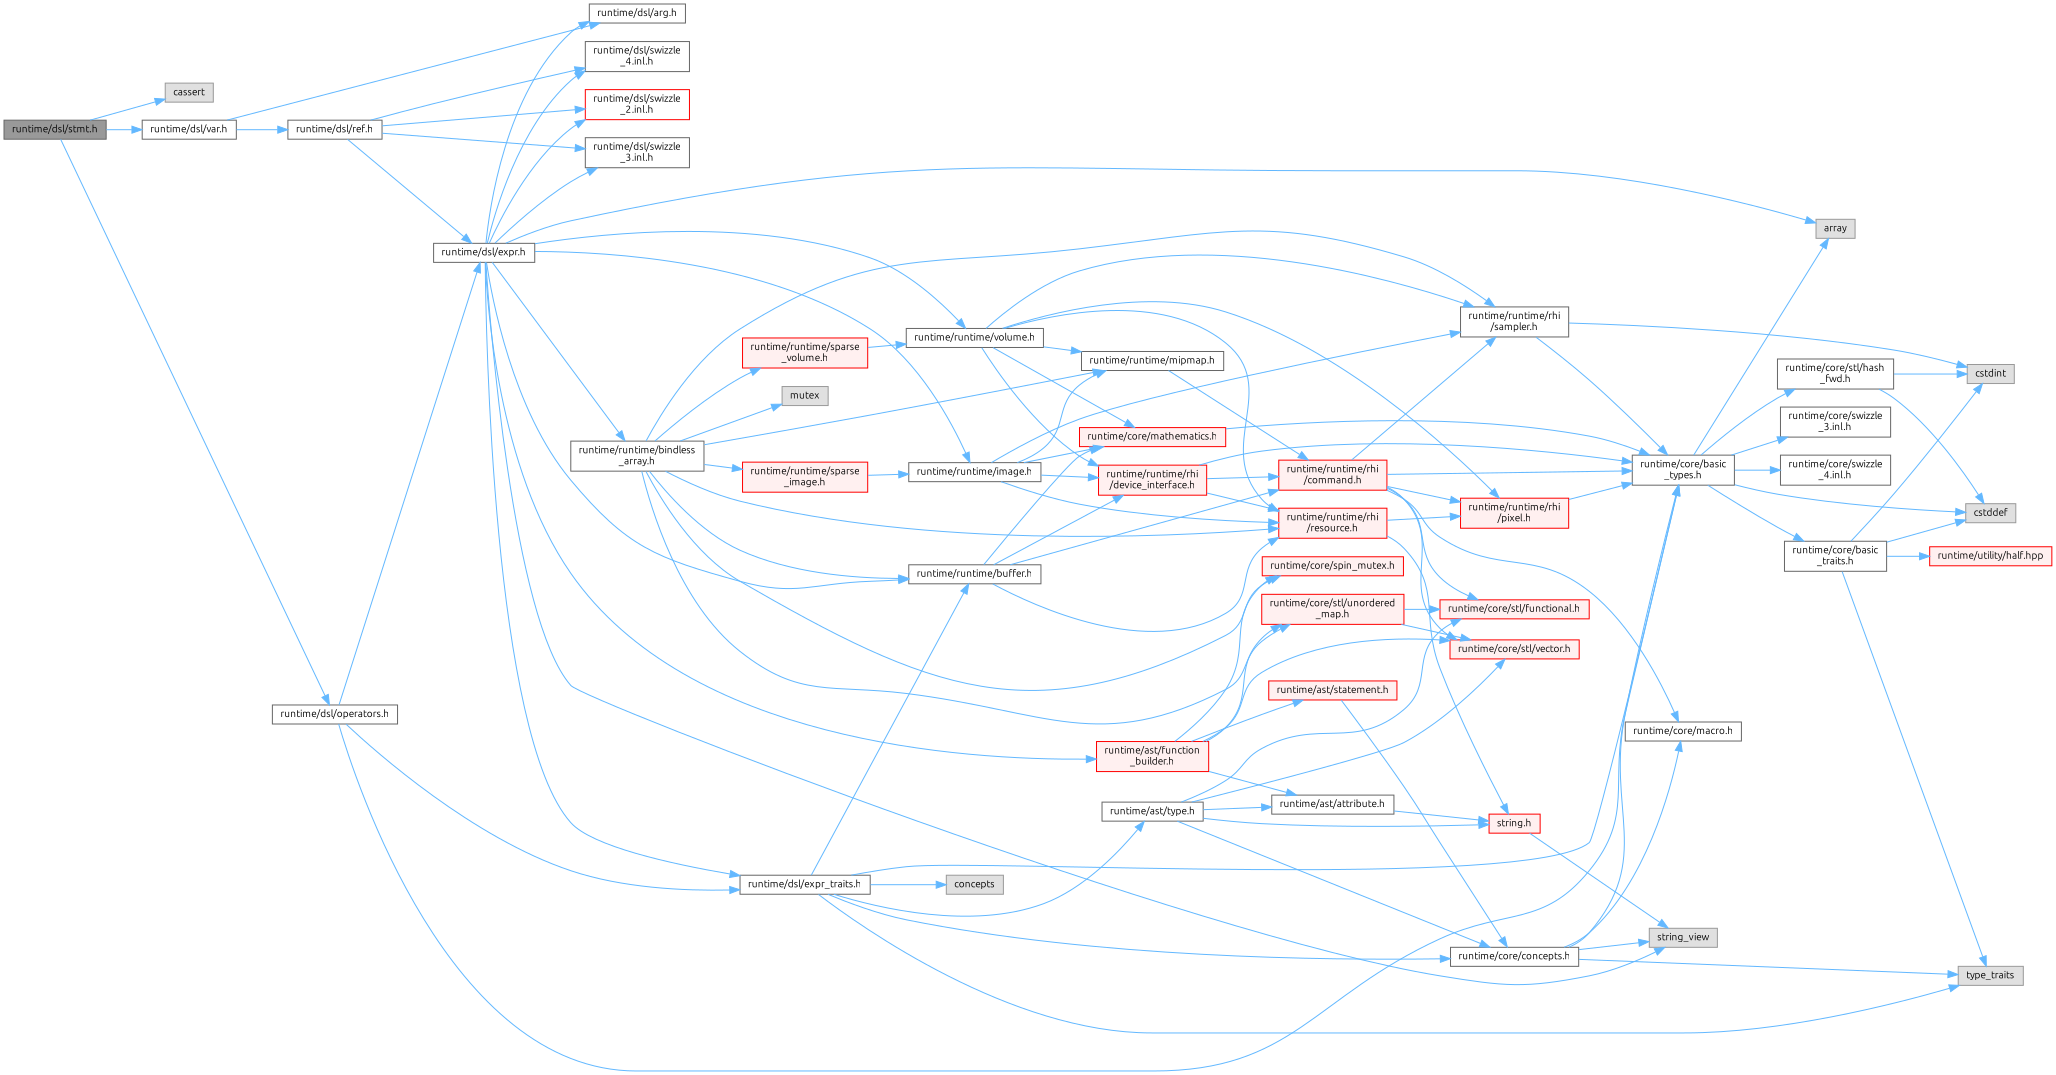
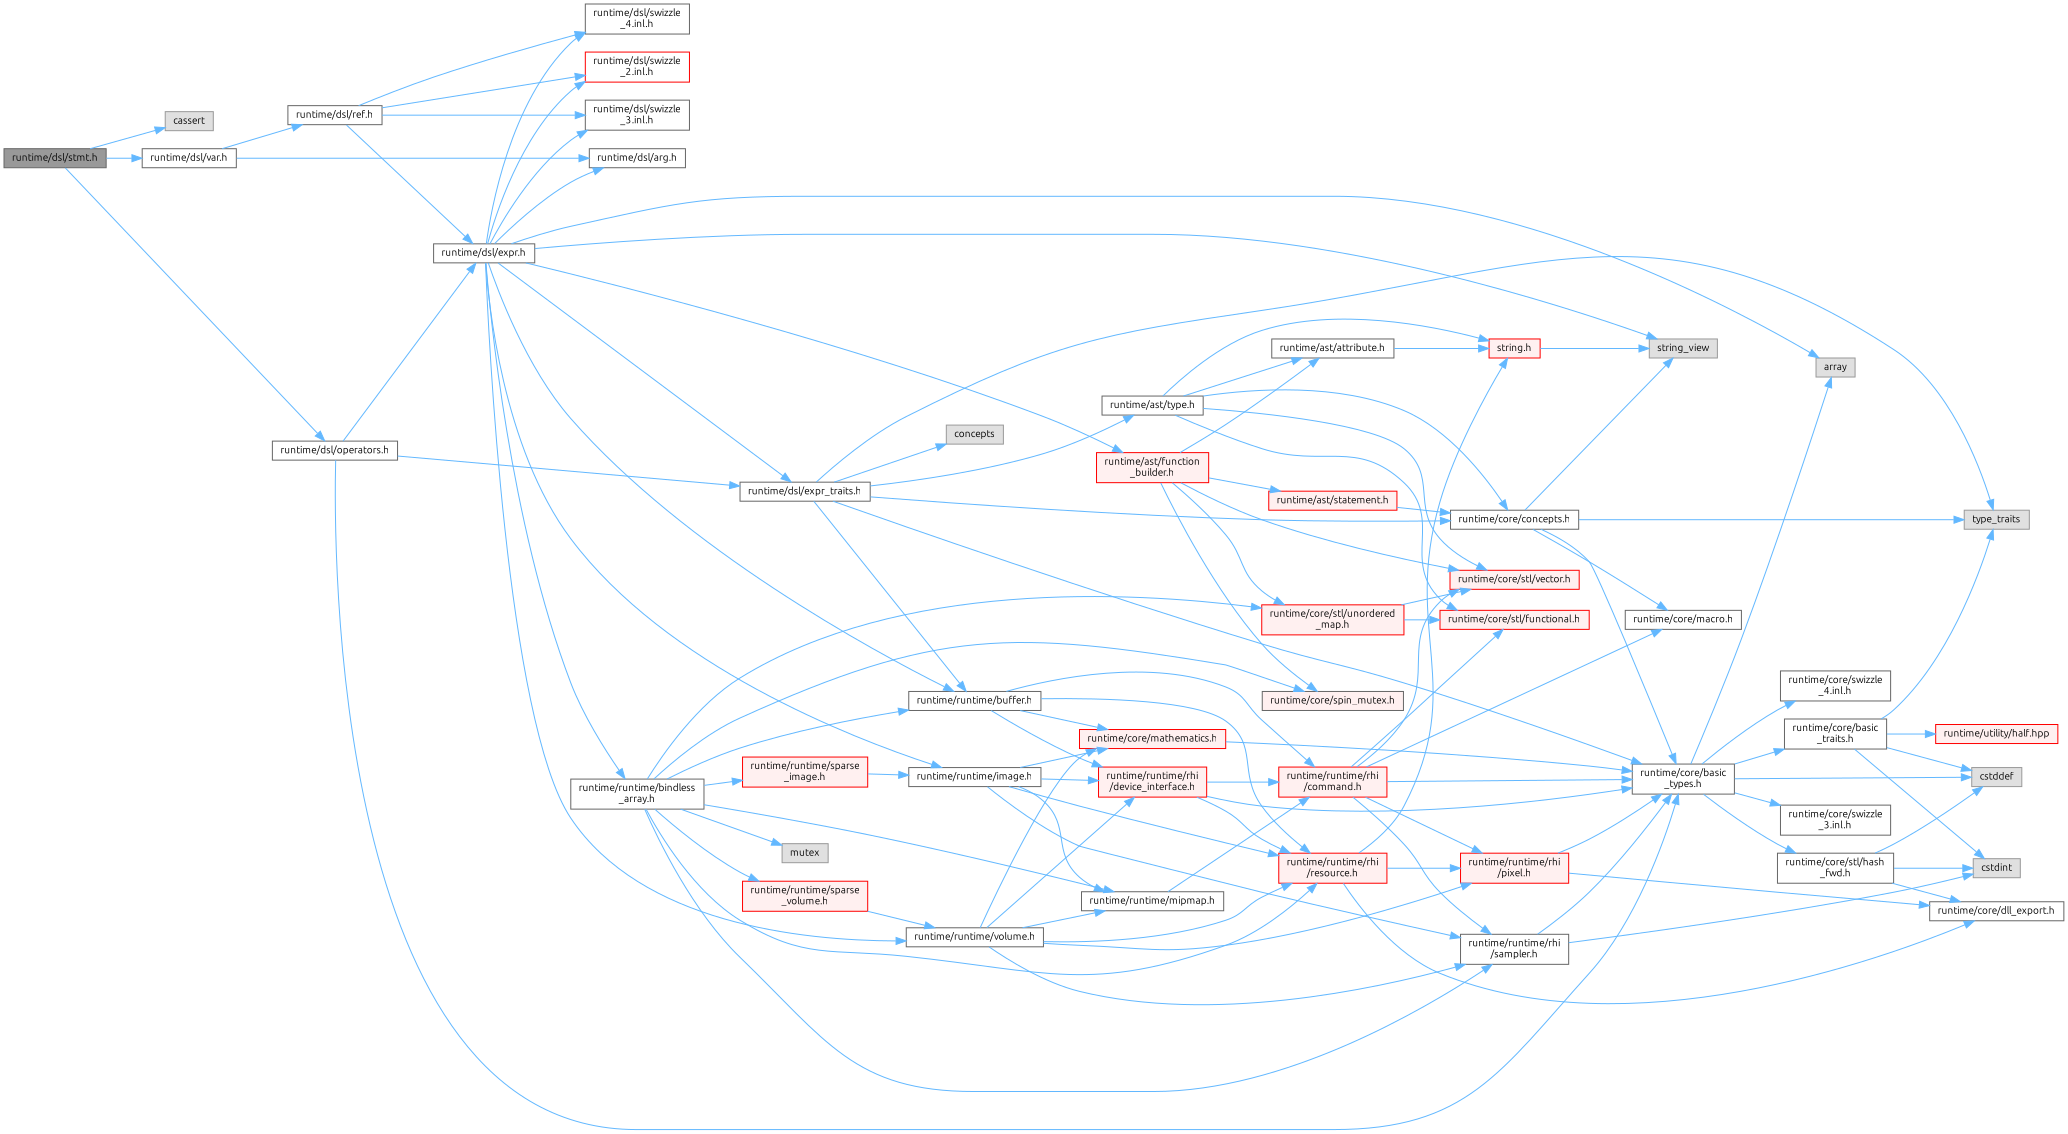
(1333, 566) -> (1333, 701)
none -> (1997, 911)
